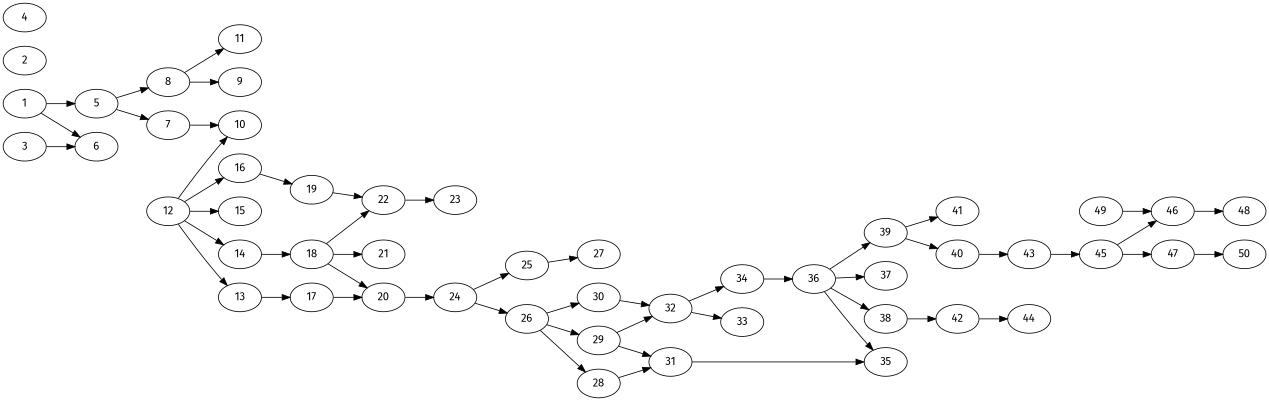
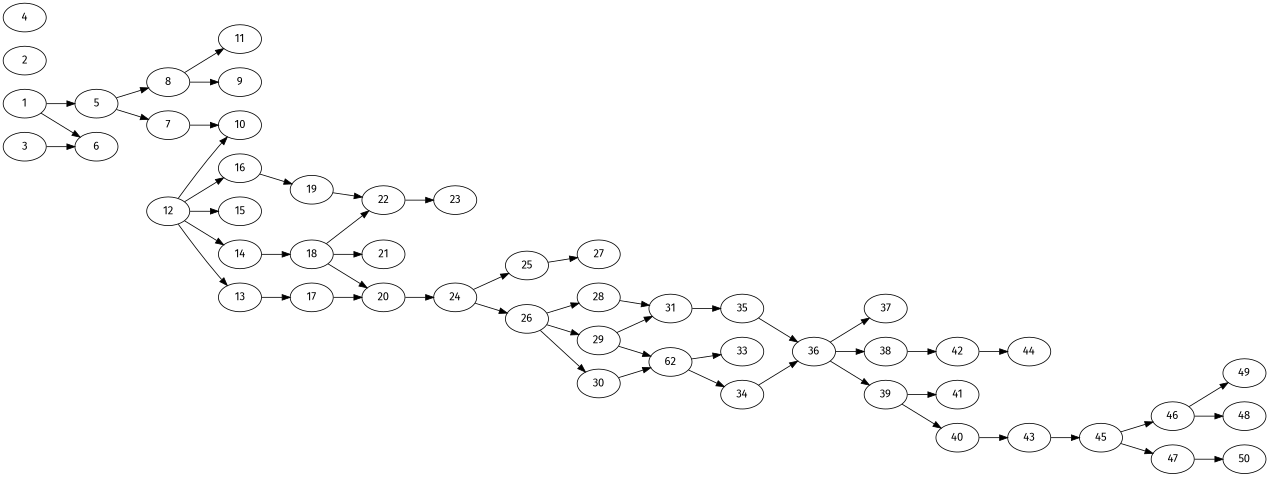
(1133, 211) -> (1205, 397)
(670, 309) -> (670, 362)
(846, 318) -> (775, 328)
